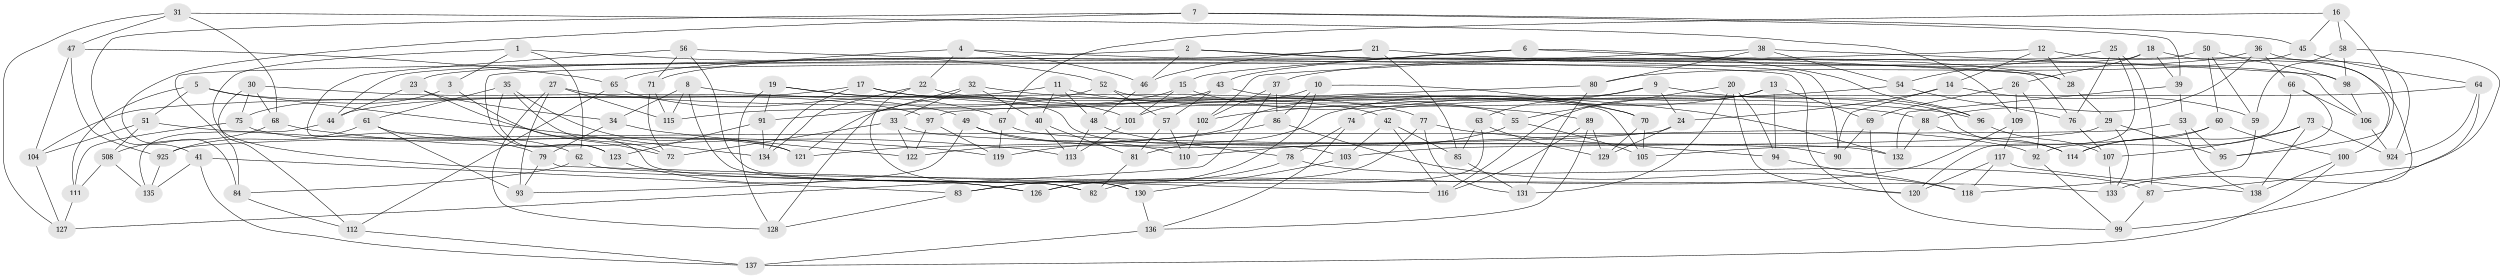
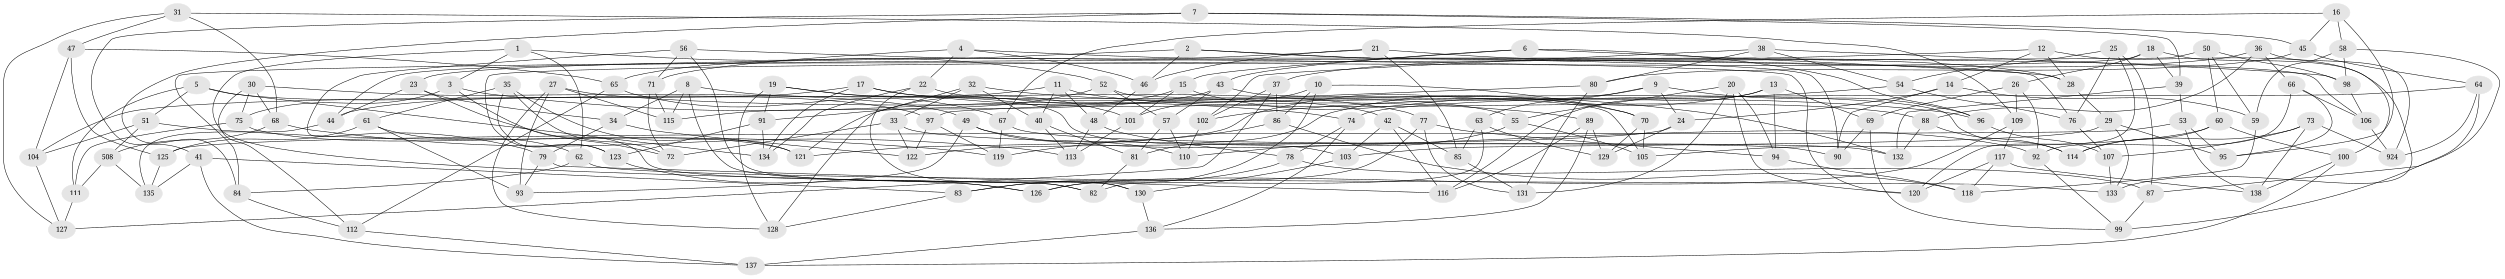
none -> (725, 110)
(163, 157) -> (163, 157)
